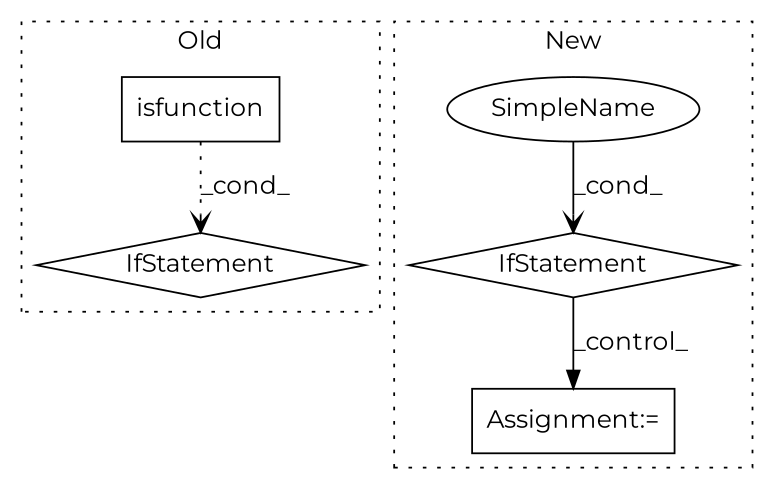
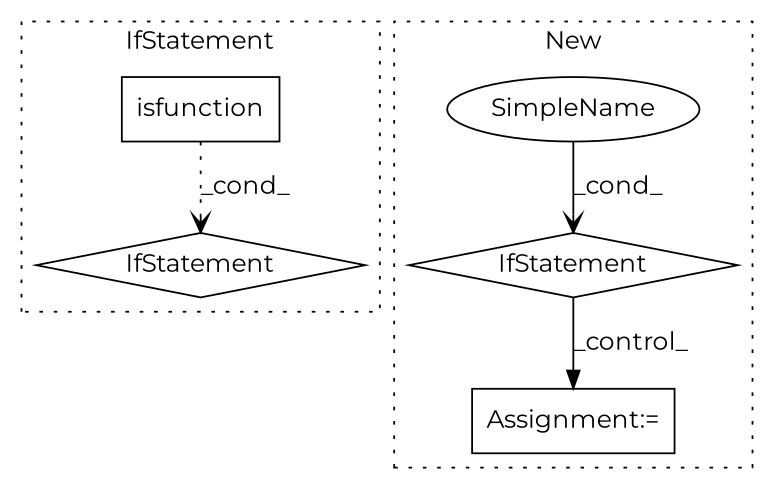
(201, 42) -> (201, 42)
